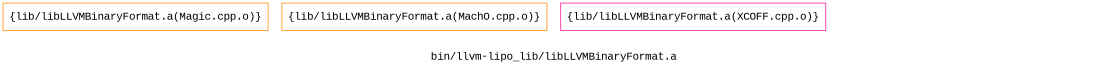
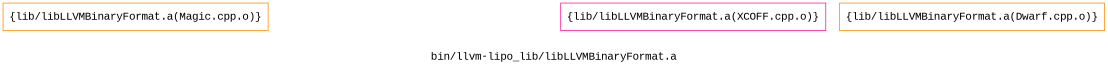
(414, 17) -> none
none -> (972, 17)
